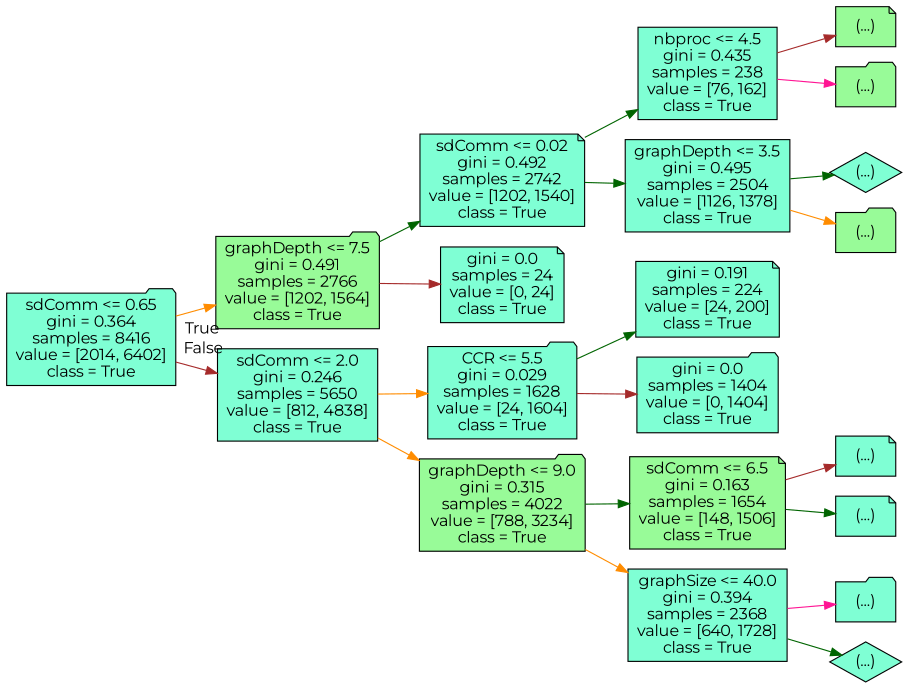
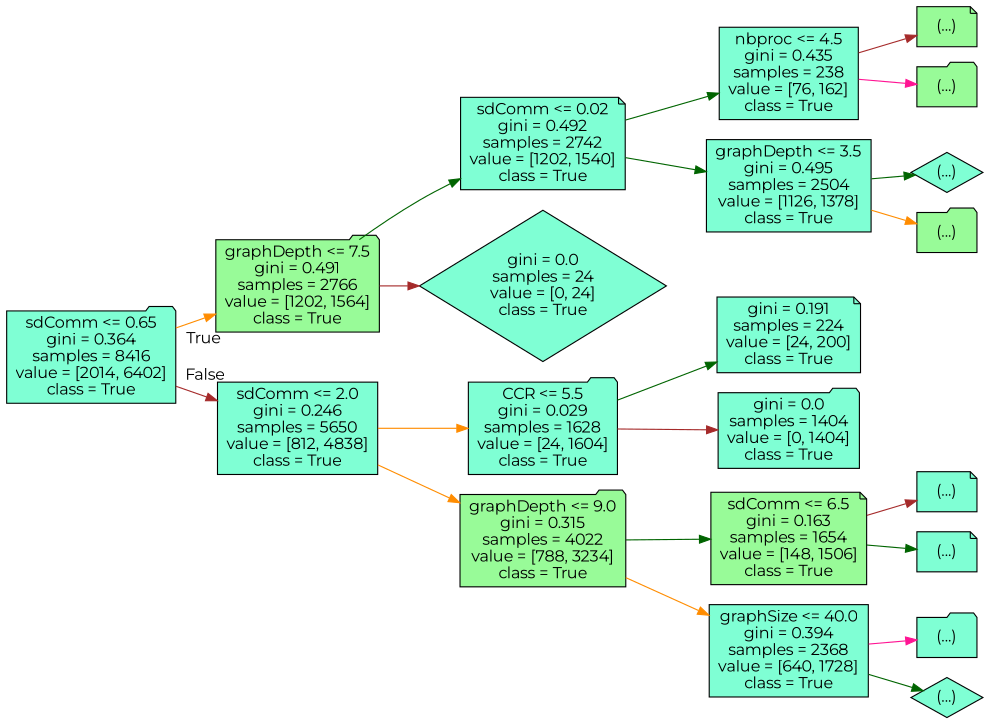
(502, 285) -> (543, 286)
